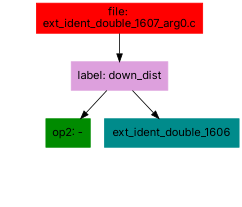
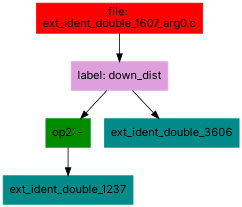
(172, 133) -> (172, 133)
none -> (68, 190)
